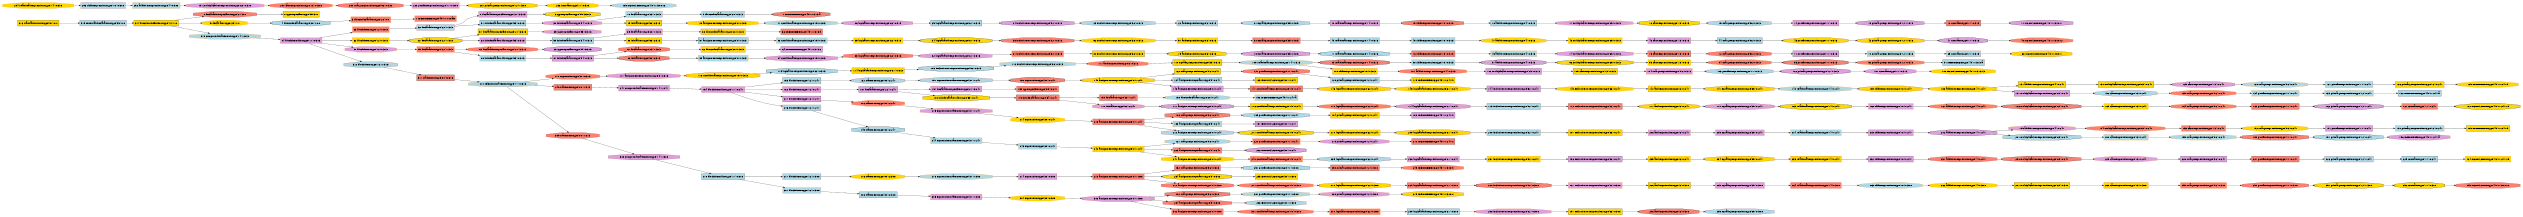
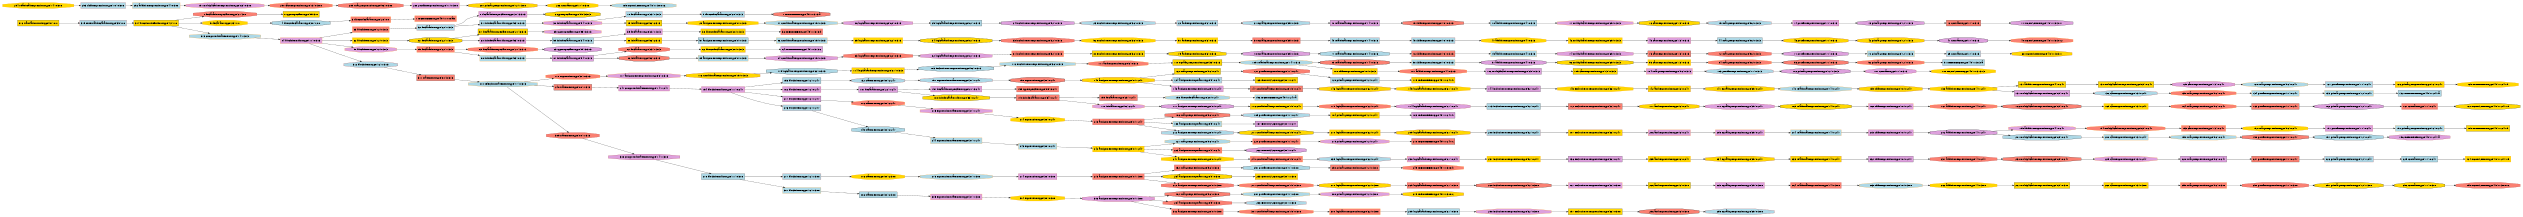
(1816, 54) -> (1816, 54)
